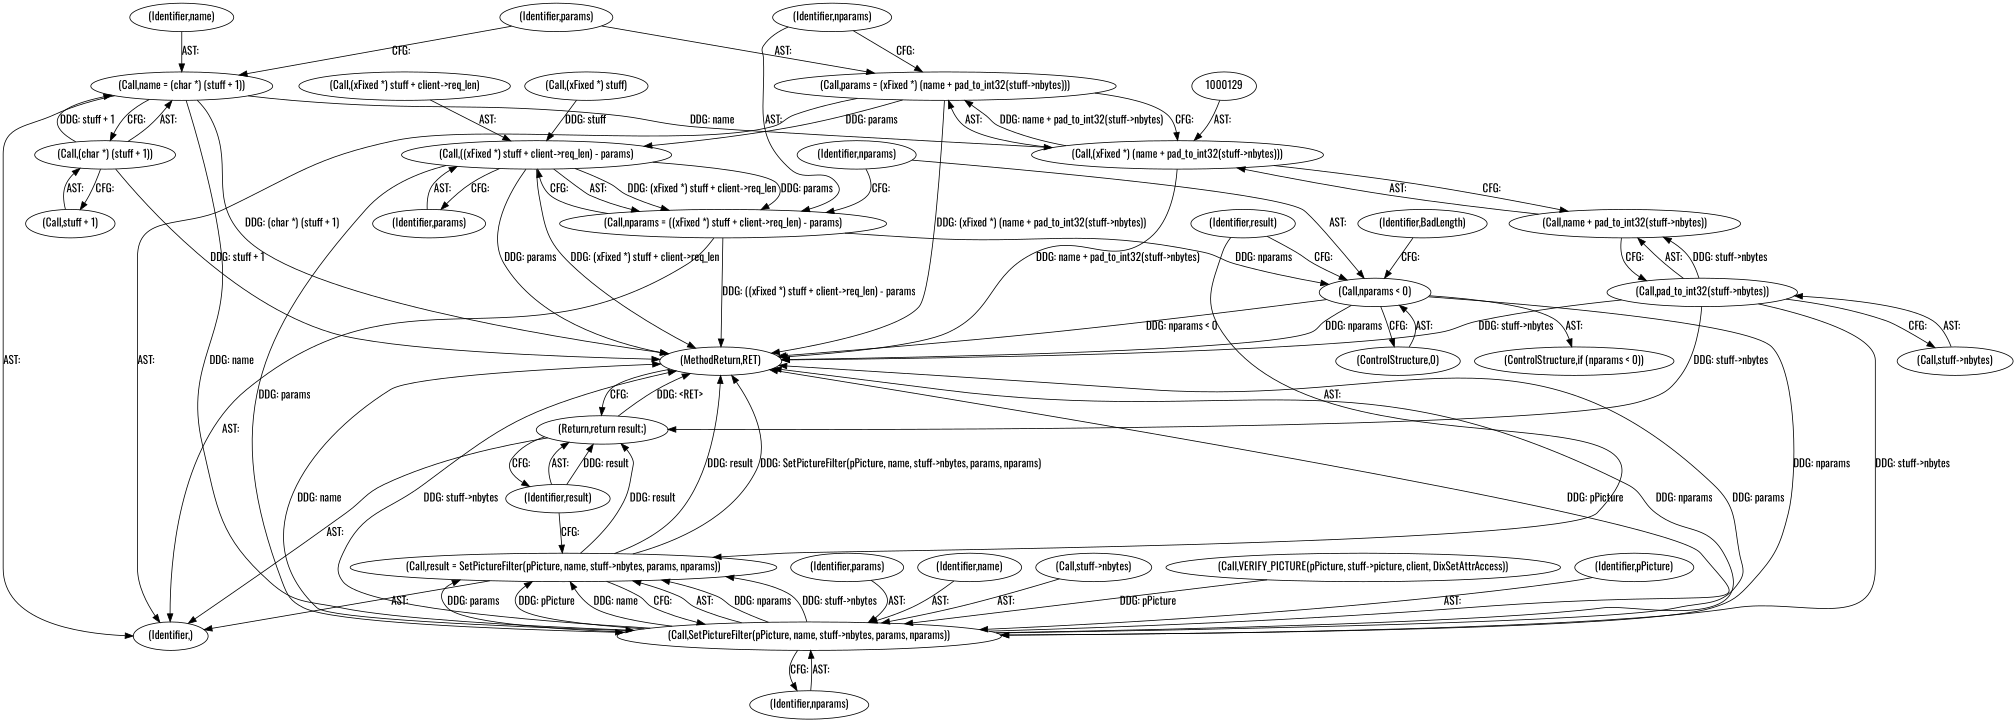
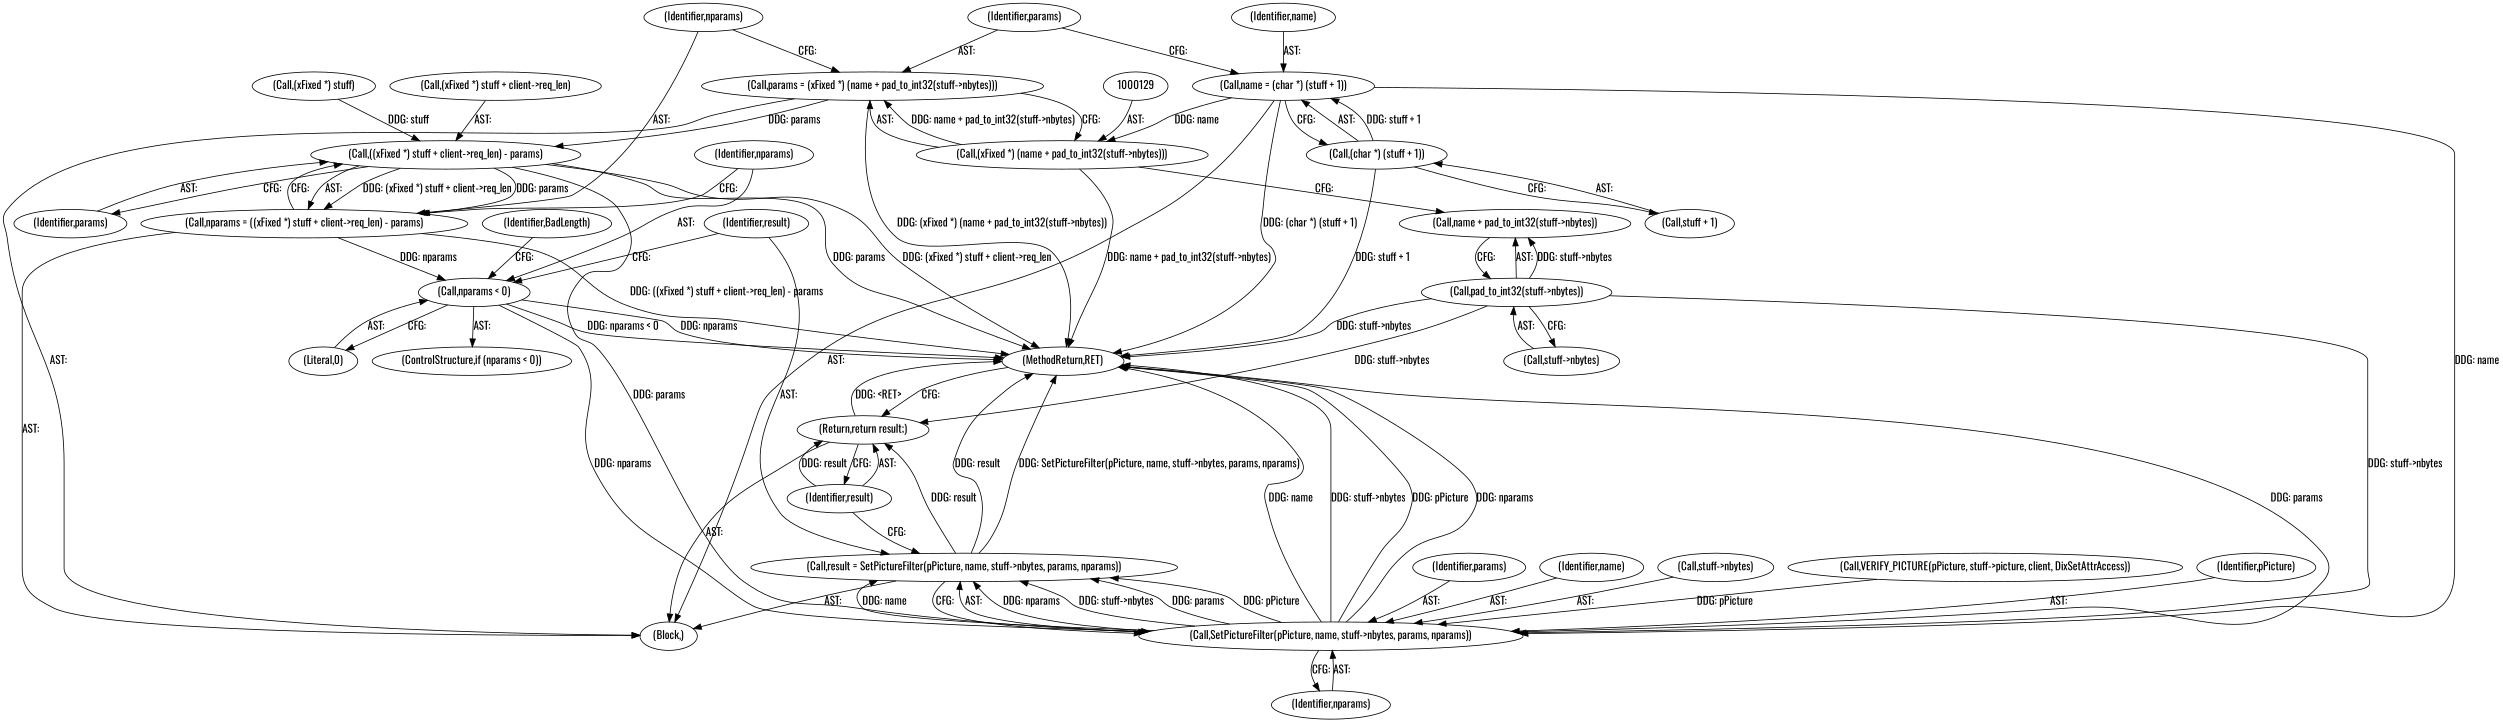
(1391, 195) -> none
(1398, 361) -> (323, 361)
(171, 636) -> (669, 636)
